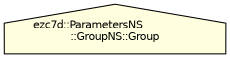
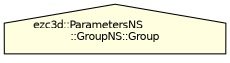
(115, 32) -> (115, 32)
